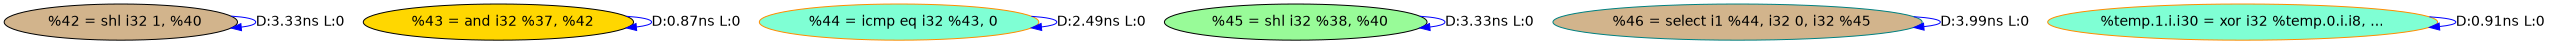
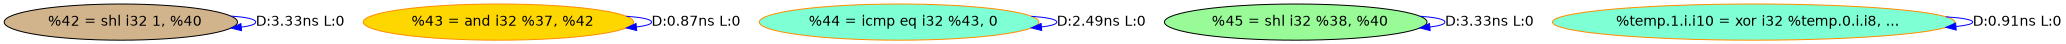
(498, 22) -> (498, 22)
(1738, 22) -> none
(2243, 22) -> (1754, 22)
